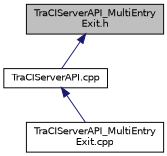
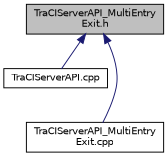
(76, 109) -> (117, 83)
